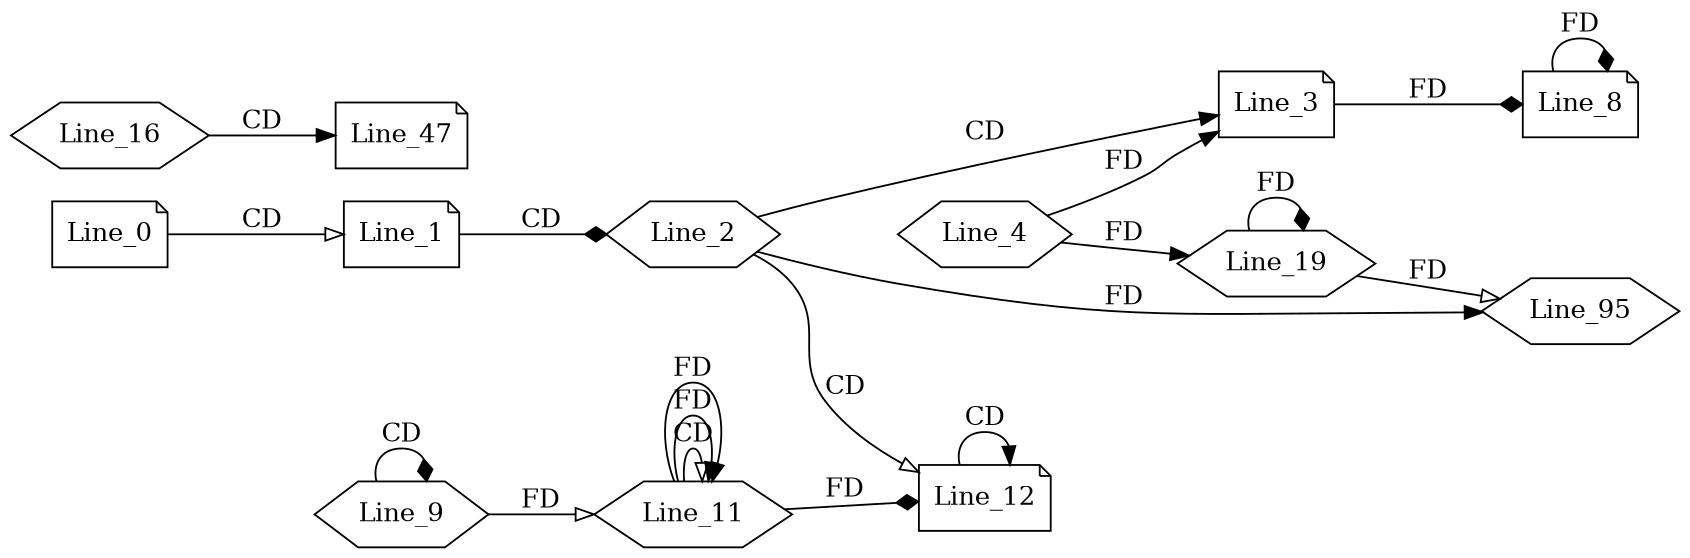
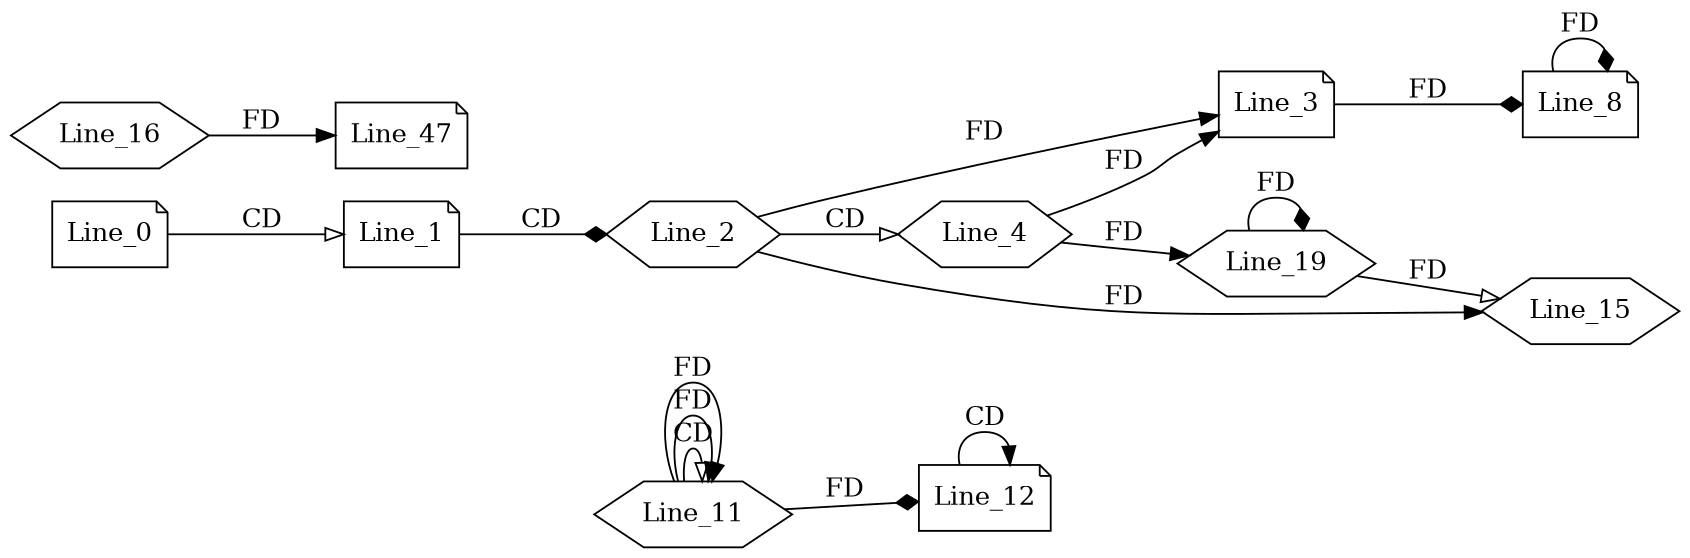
(262, 122) -> (262, 122)
(985, 133) -> (985, 133)
(1580, 311) -> (1580, 311)
(811, 368) -> (830, 234)
(402, 514) -> none
